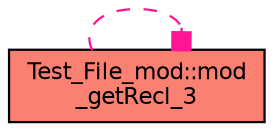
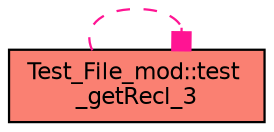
(137, 86) -> (137, 86)
